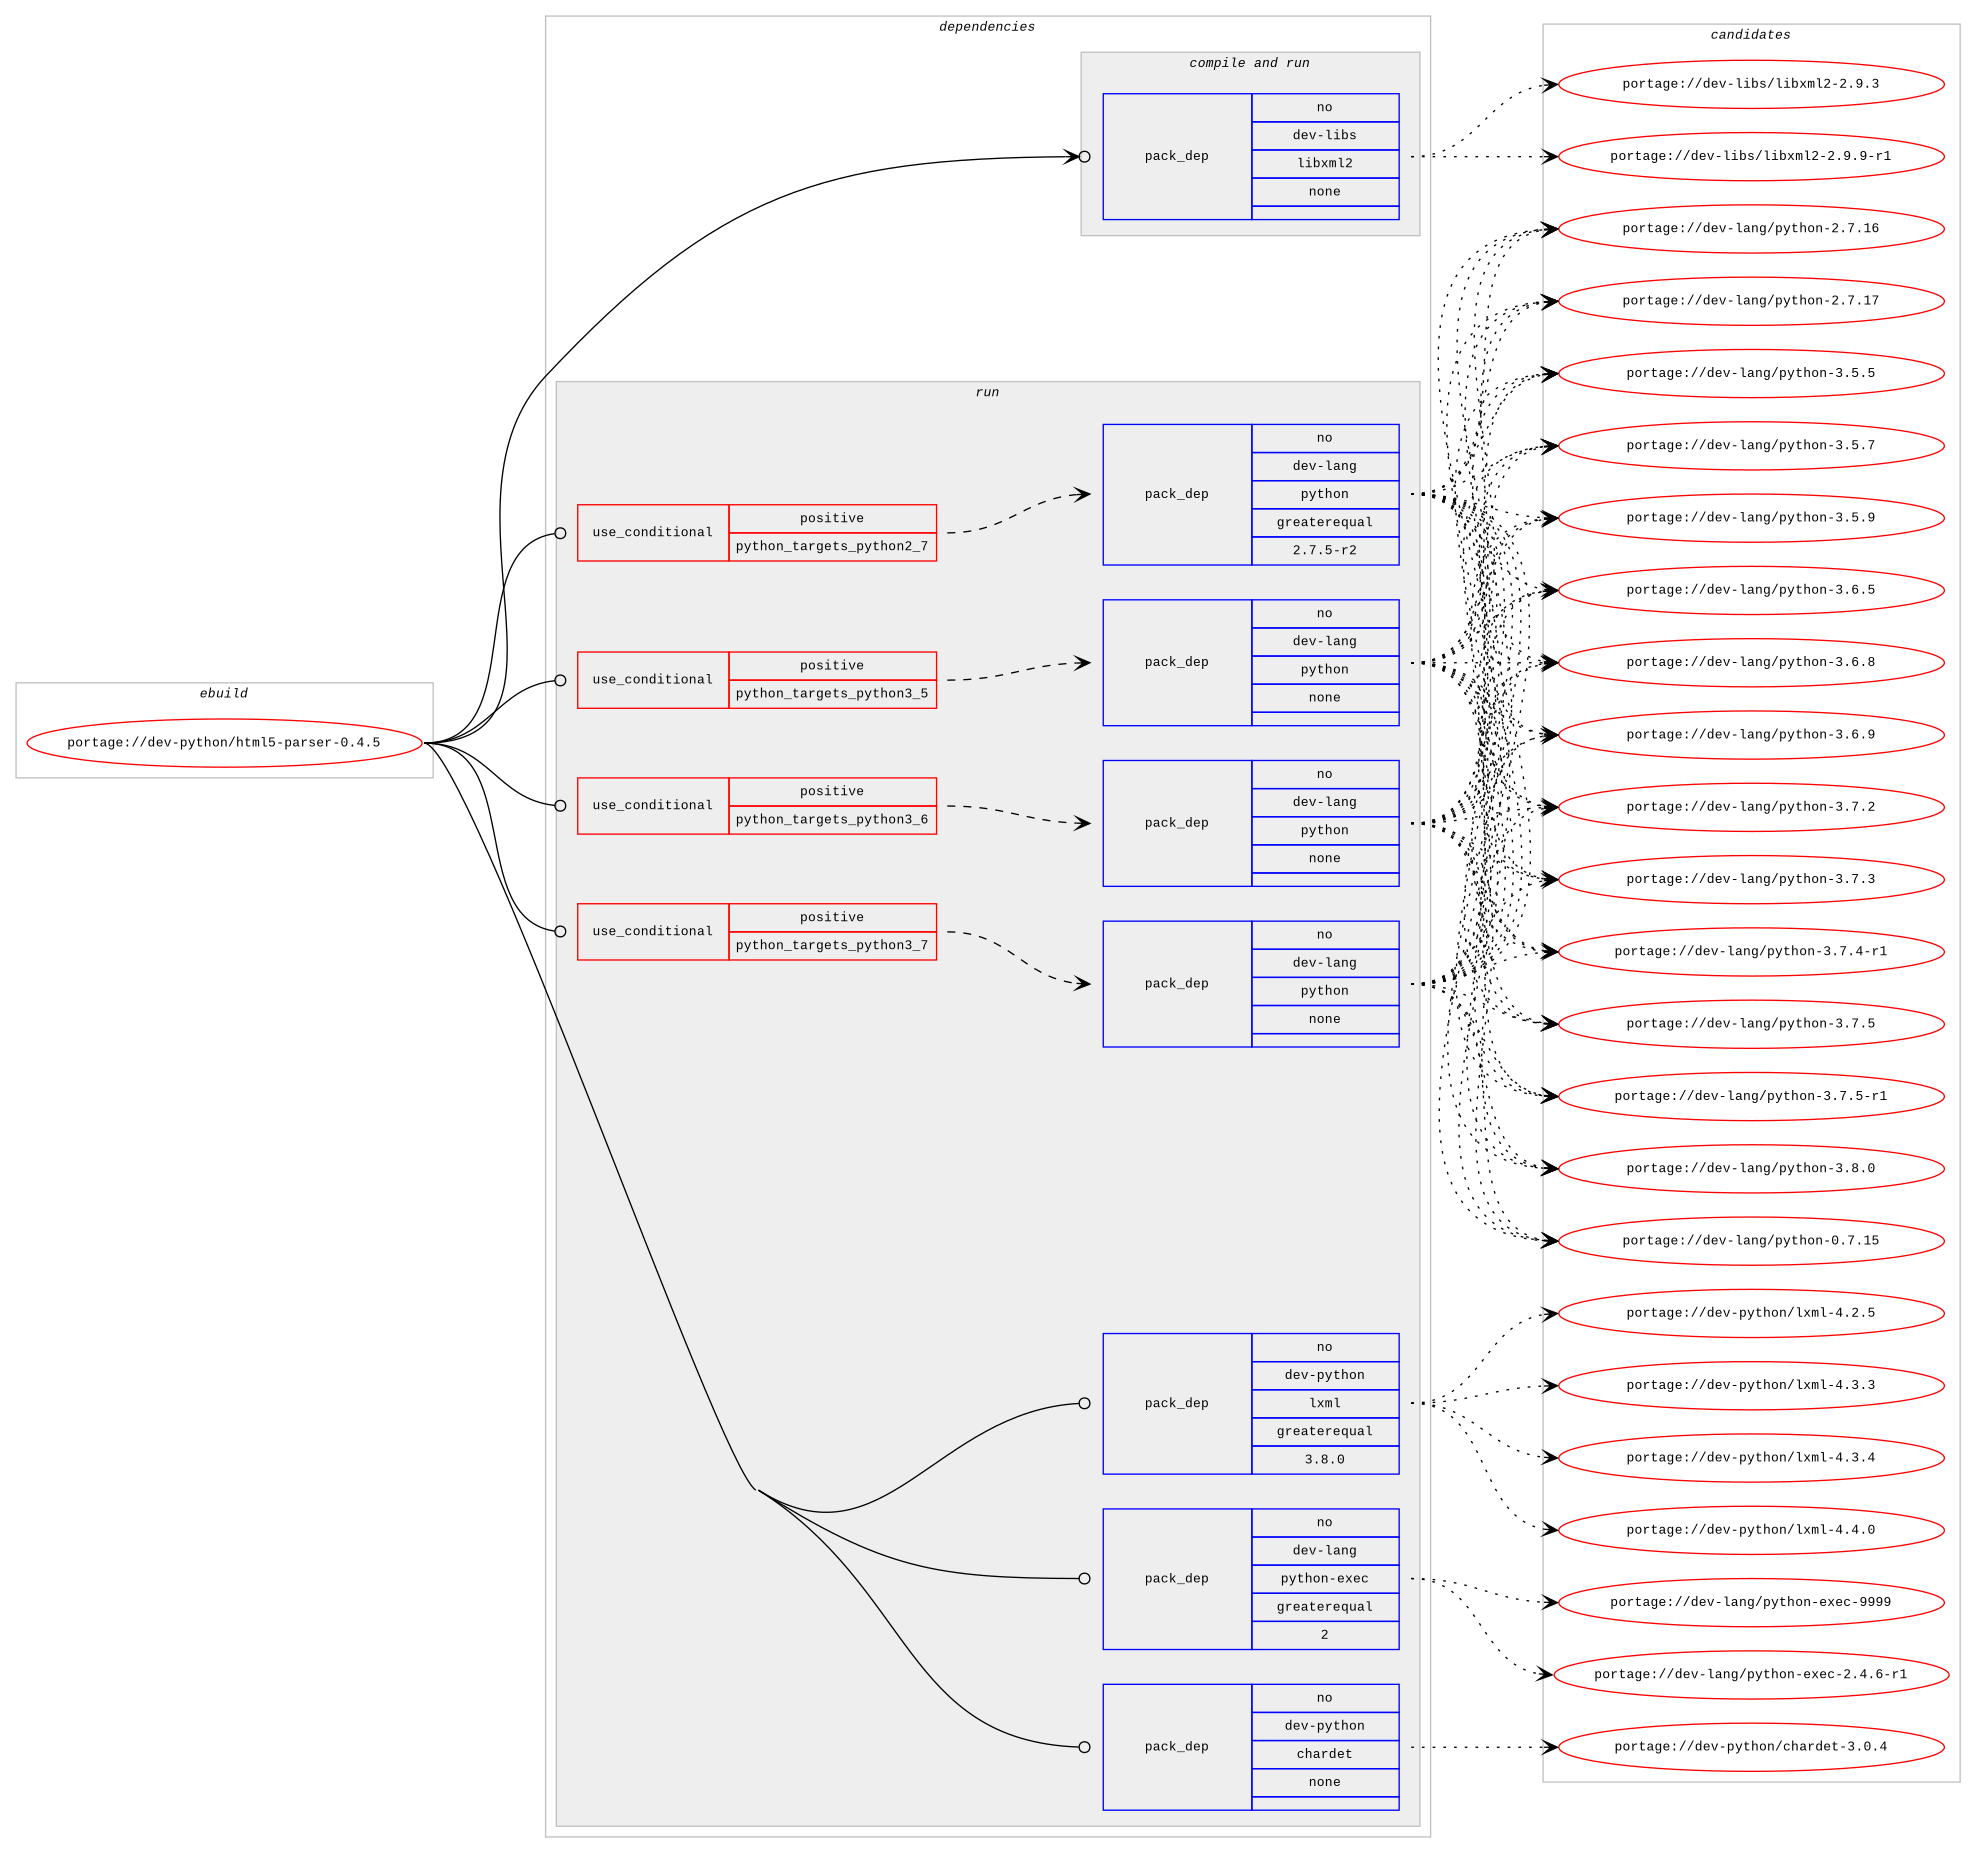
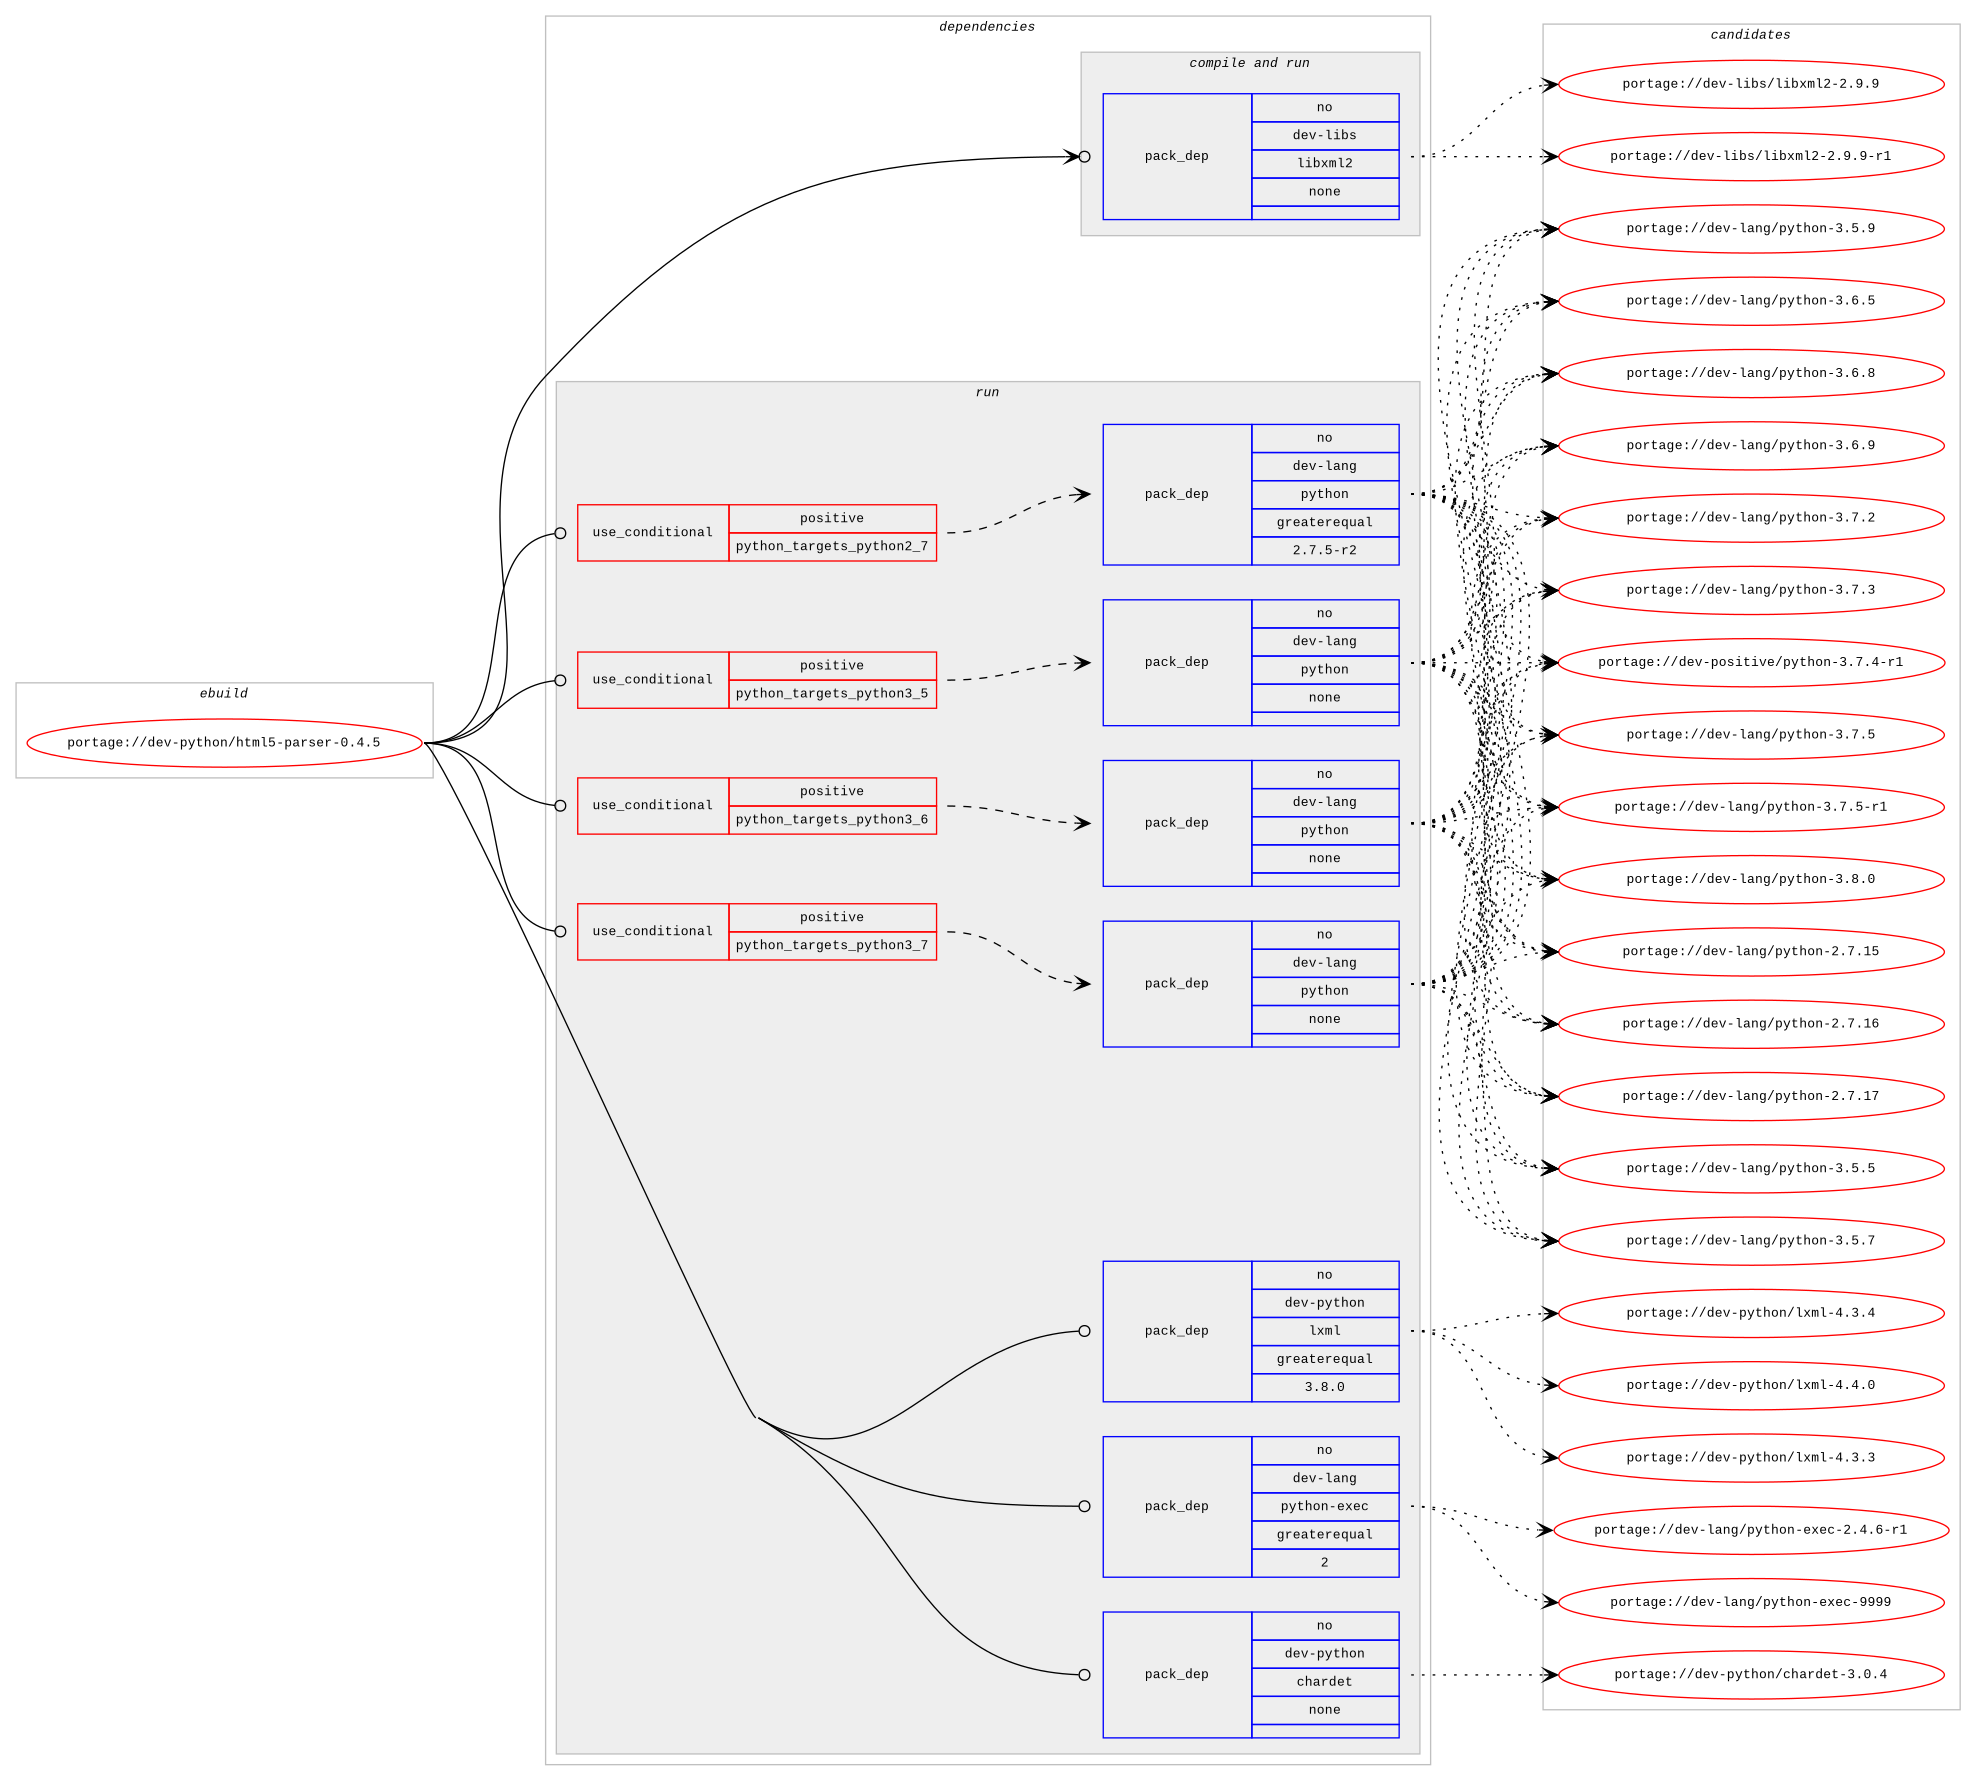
(1752, 84) -> (1752, 84)
(1752, 952) -> (1752, 663)
(1752, 1241) -> (1752, 952)
(1752, 1313) -> none
